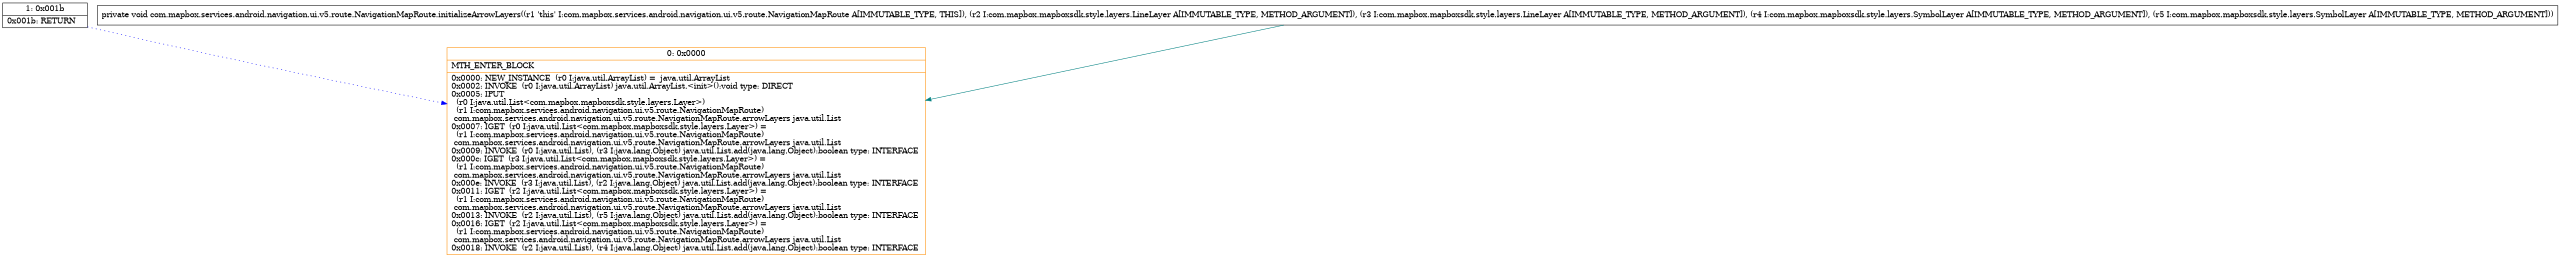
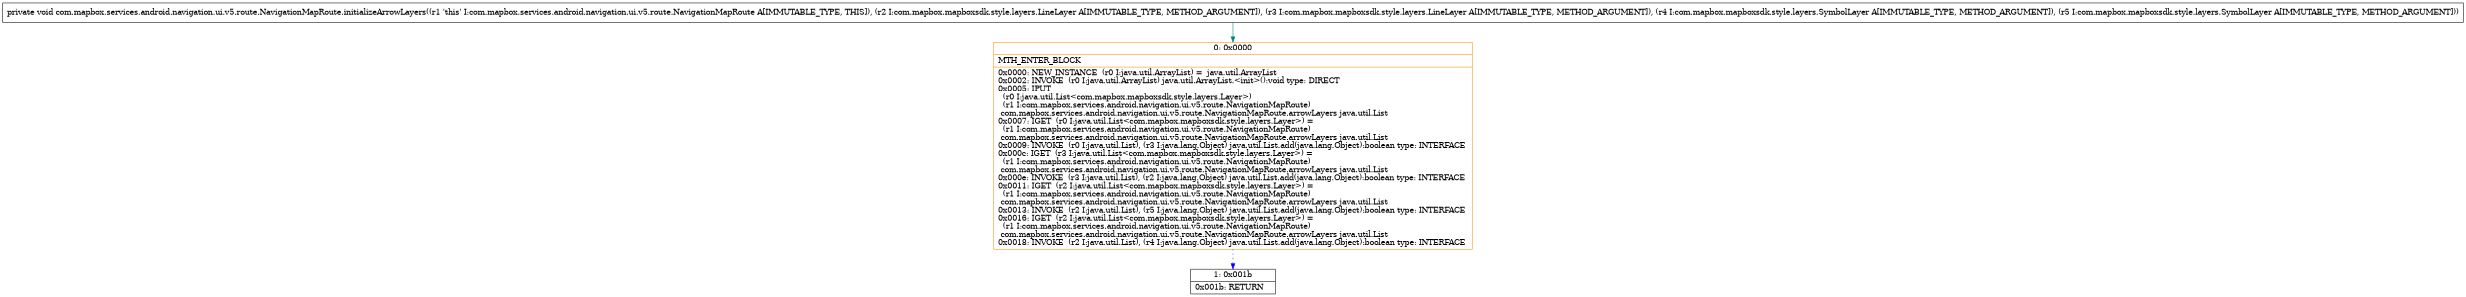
(264, 66) -> (1233, 256)
